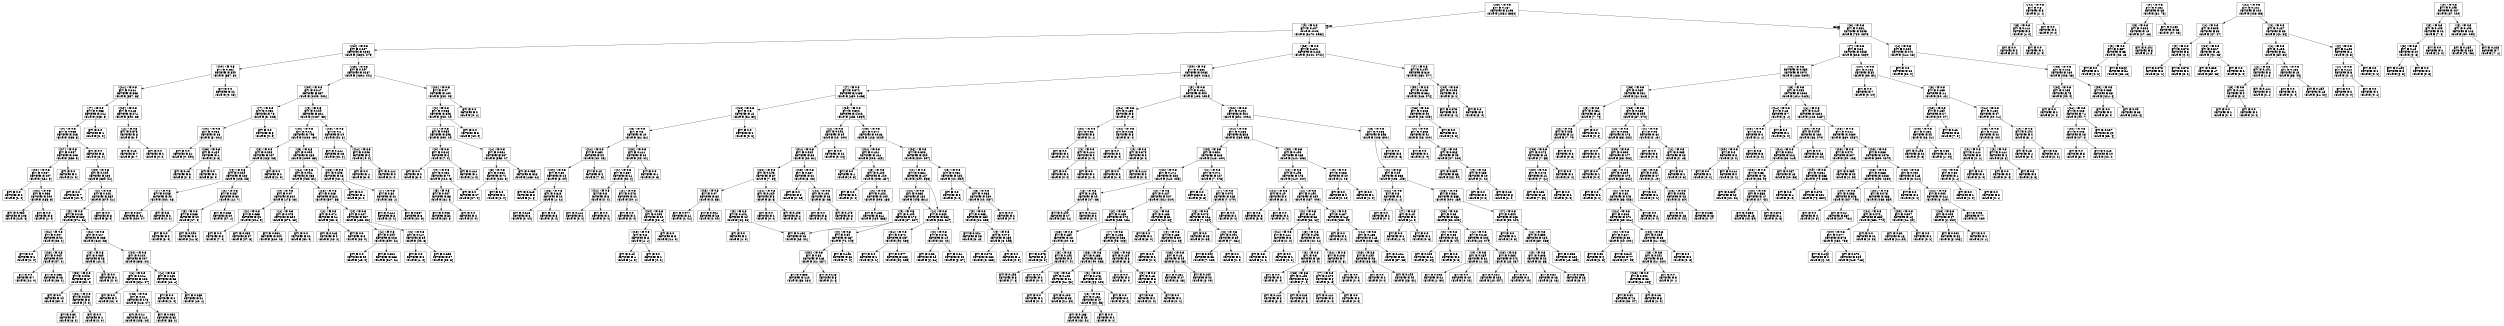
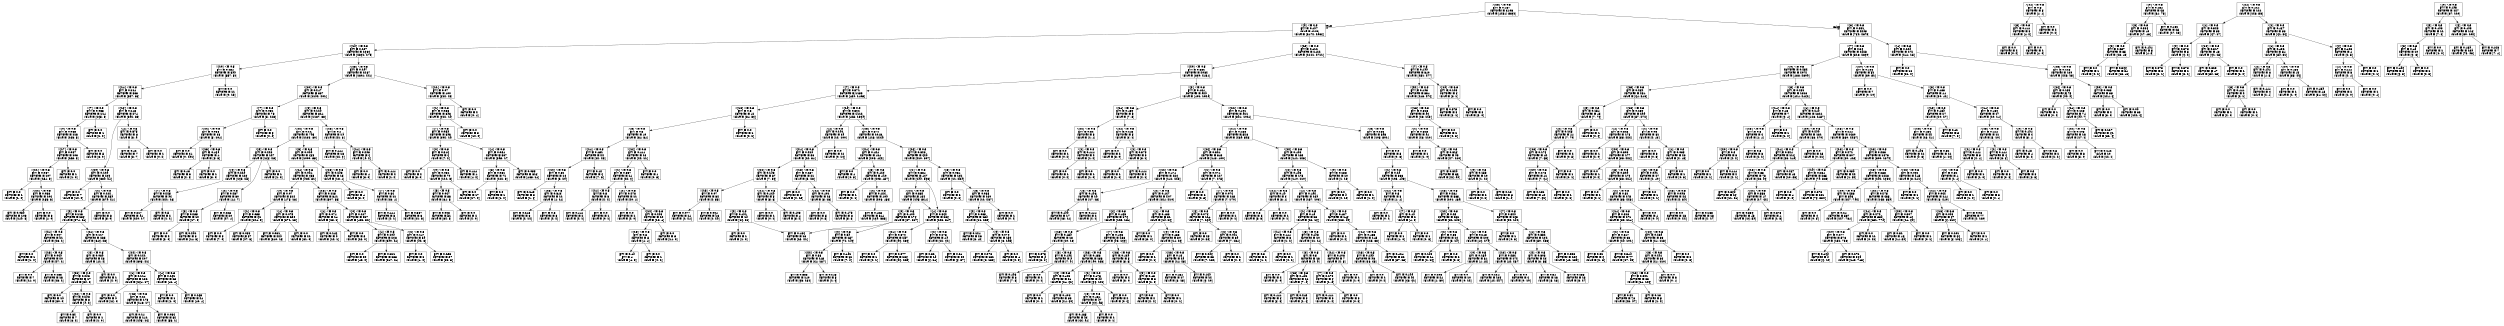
(313, 101) -> none
(309, 122) -> none
(1377, 154) -> (1393, 163)
(2103, 154) -> (2103, 154)
(97, 163) -> (112, 142)
(233, 184) -> (255, 177)
(1846, 195) -> (1846, 195)
(627, 257) -> (627, 257)
